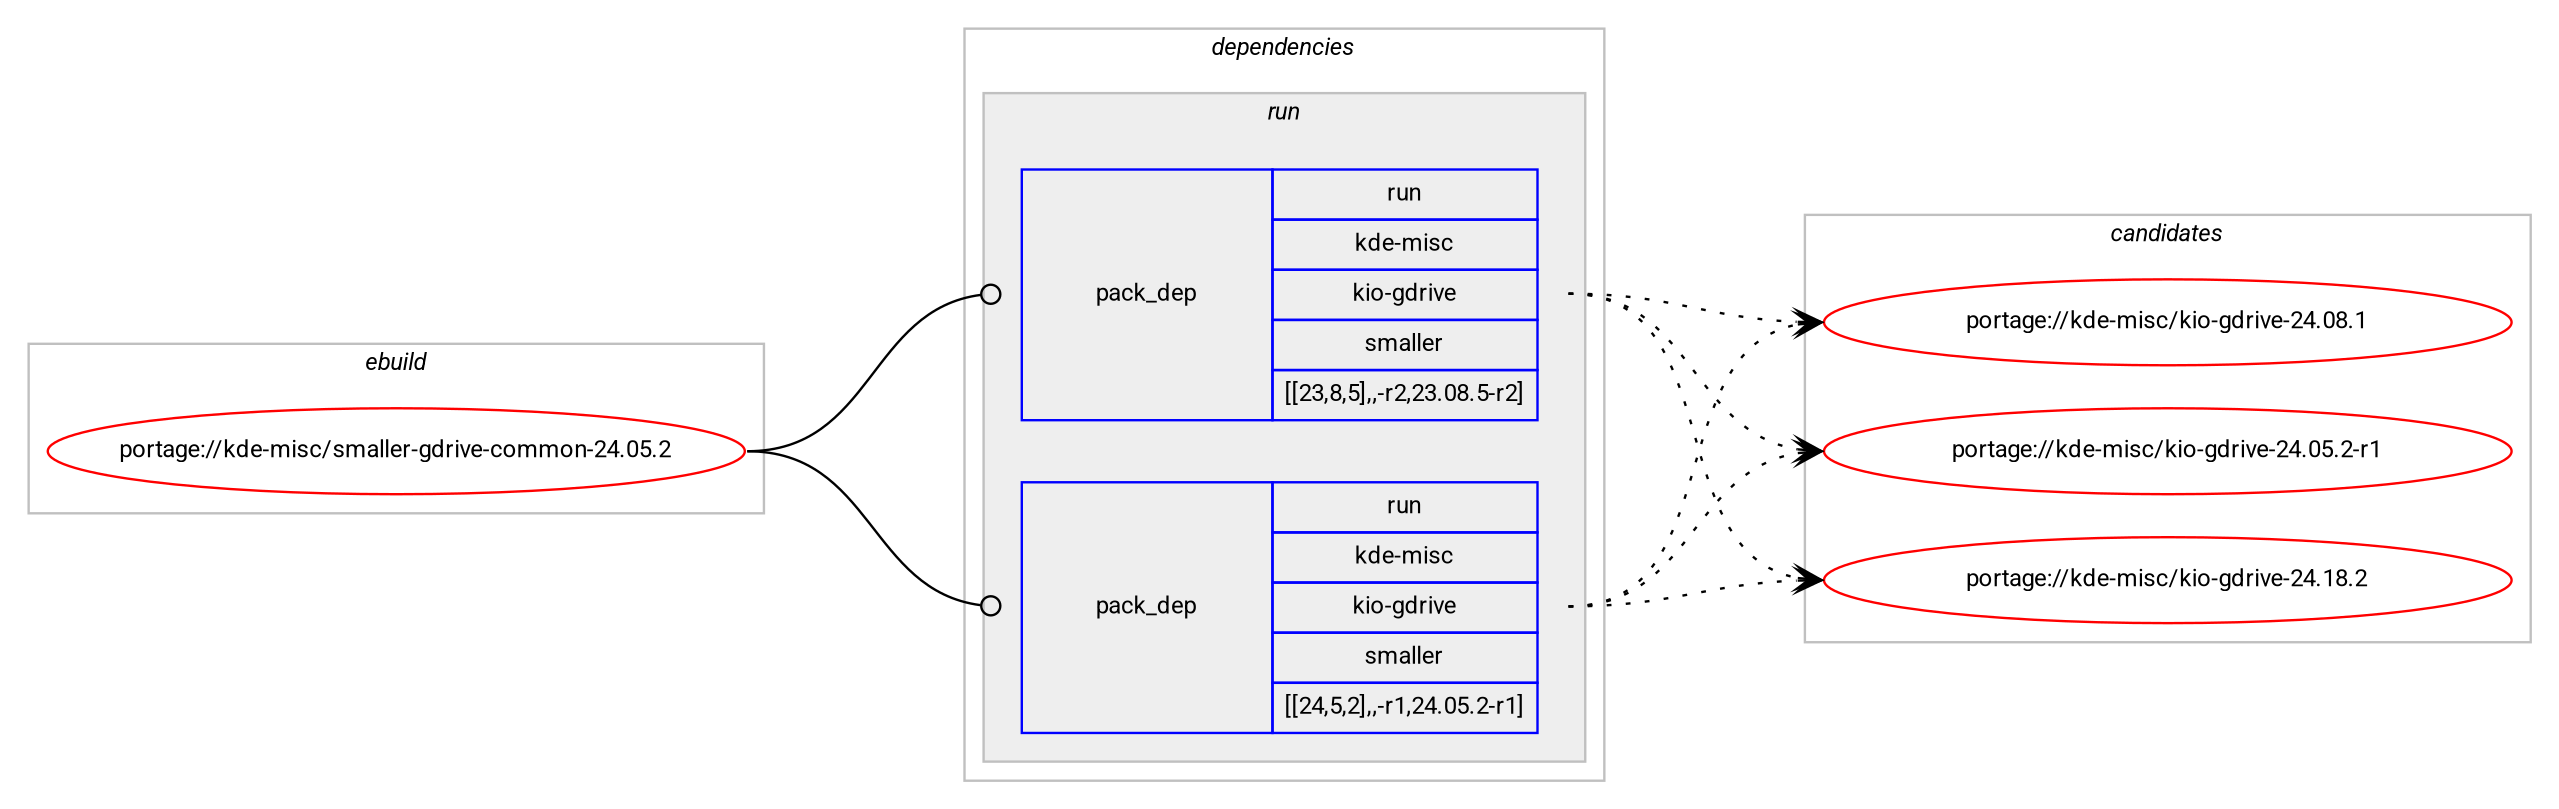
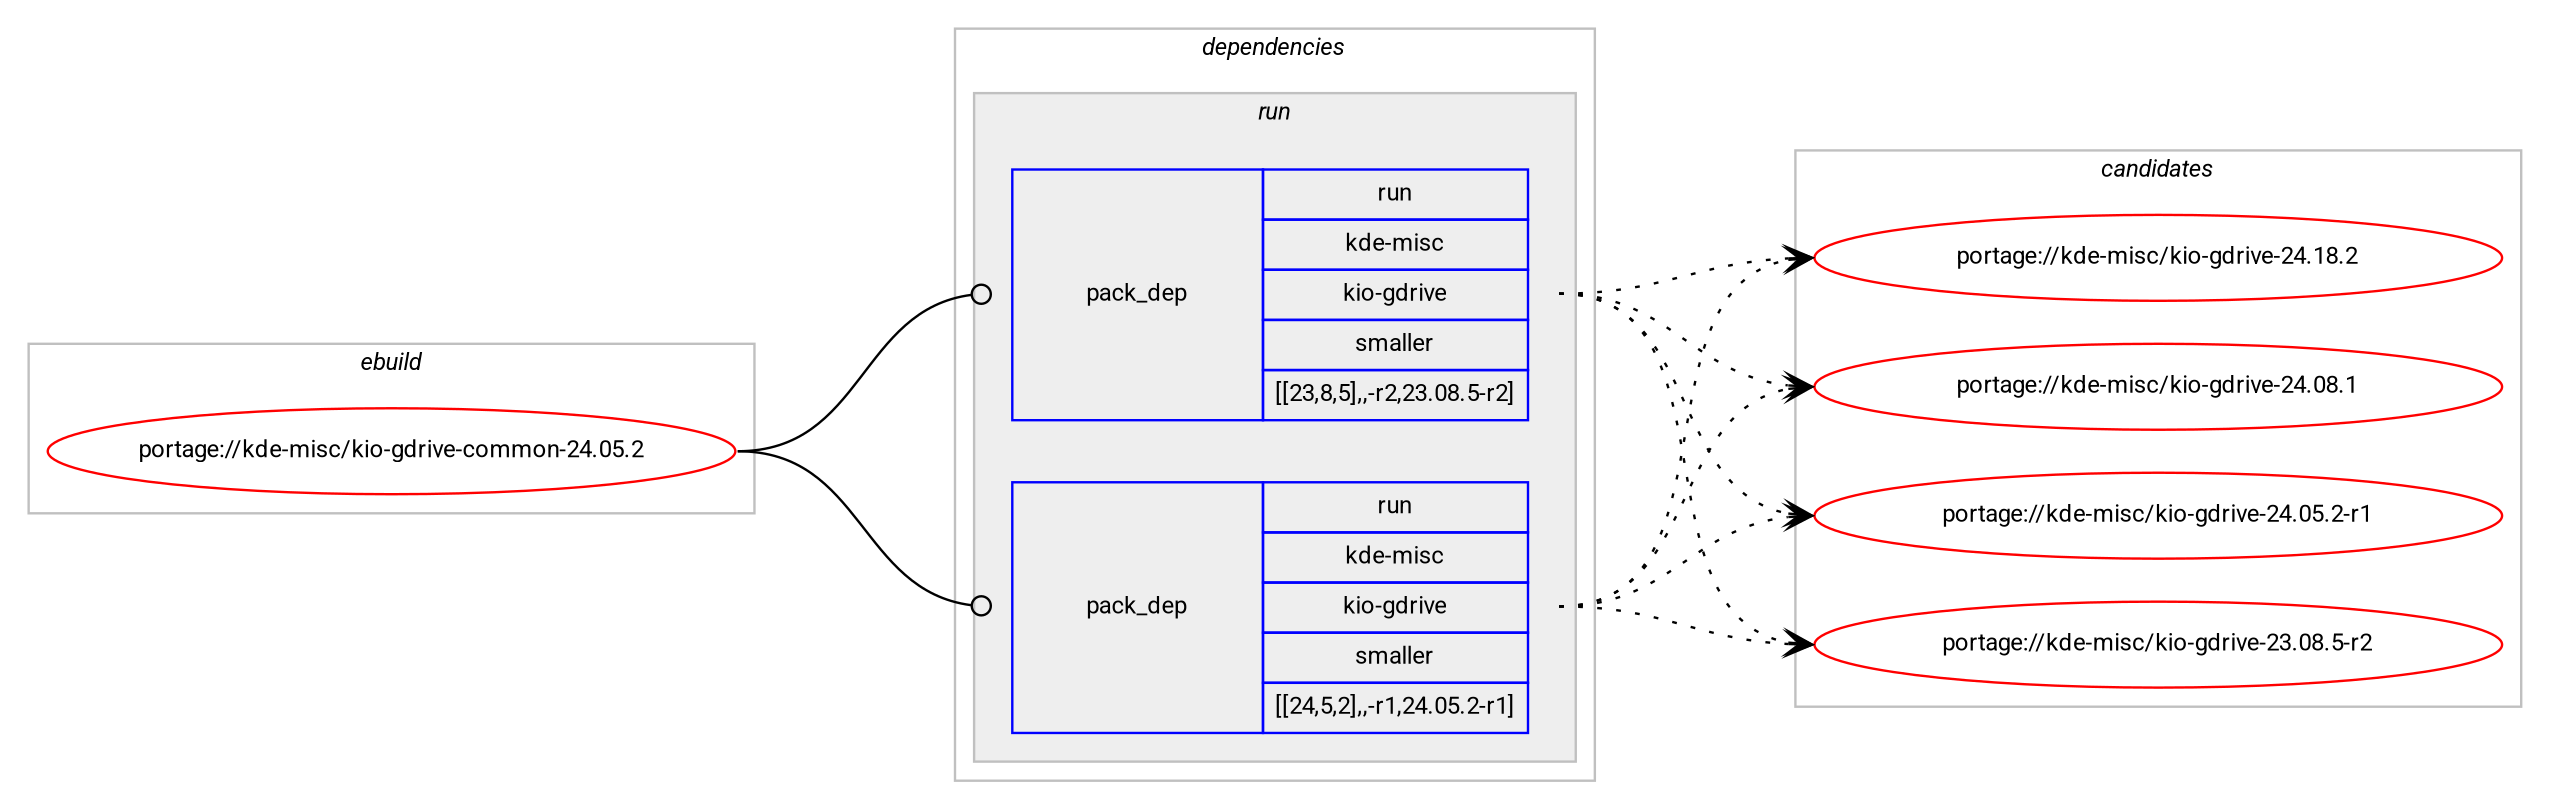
(396, 451) -> (392, 451)
none -> (2158, 645)
